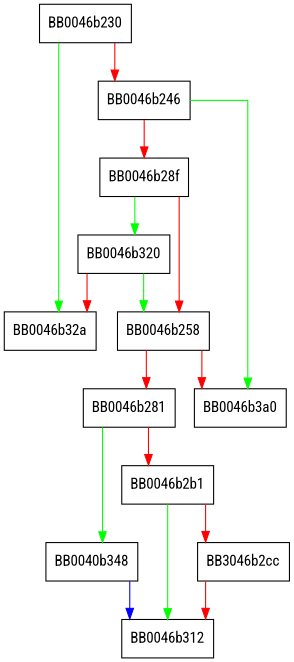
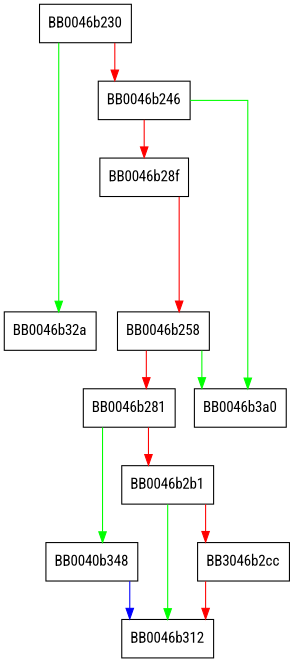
(124, 254) -> none
(202, 364) -> (202, 364)
